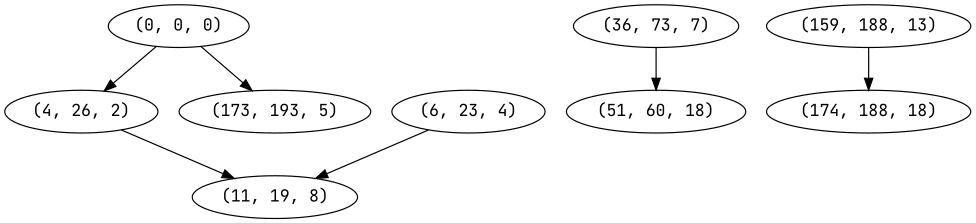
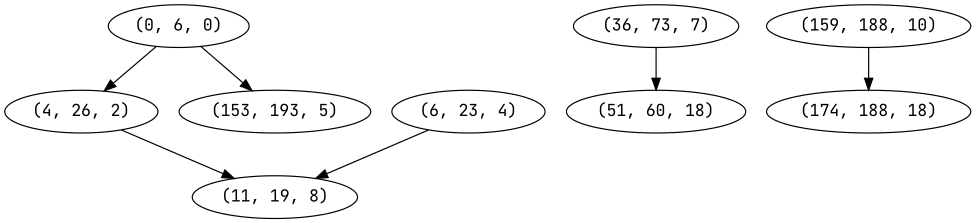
(179, 26) -> (179, 26)
(869, 26) -> (869, 26)
(275, 112) -> (275, 112)
